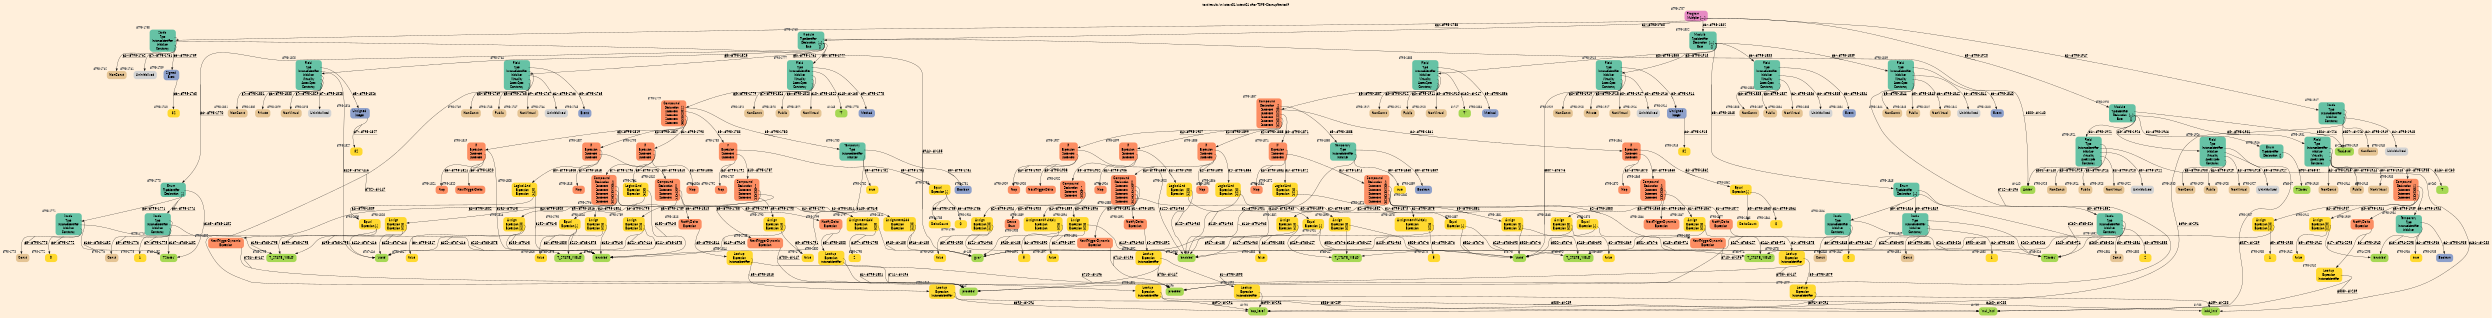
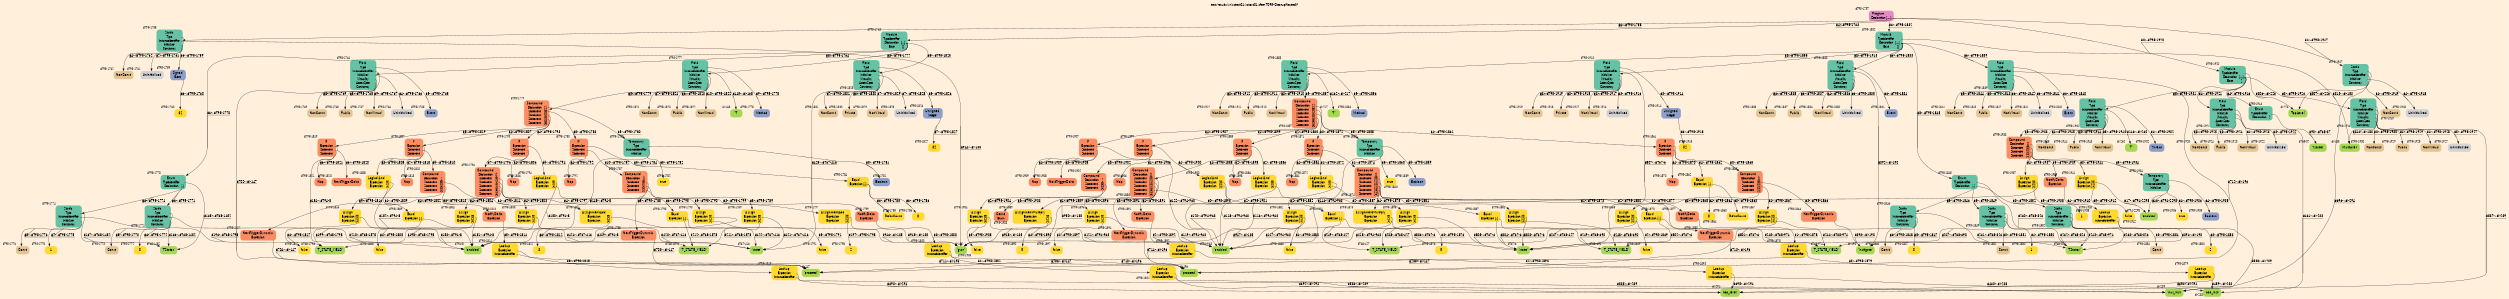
(1693, 18) -> (1878, 18)
none -> (2157, 148)
none -> (2350, 148)
(2028, 190) -> none
none -> (539, 250)
none -> (1865, 250)
